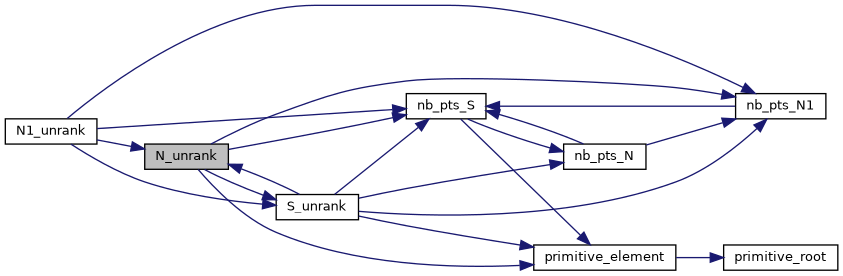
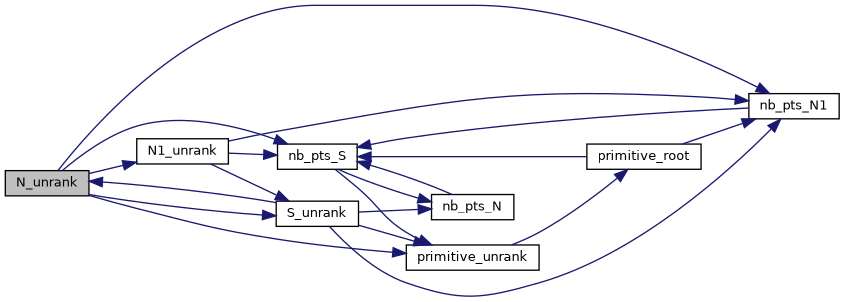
(685, 134) -> (712, 134)
(114, 143) -> (106, 169)
(376, 161) -> (479, 157)
(605, 258) -> (473, 258)
